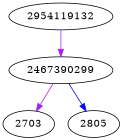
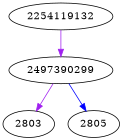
(61, 16) -> (61, 16)
(61, 70) -> (61, 70)
(29, 124) -> (29, 124)
